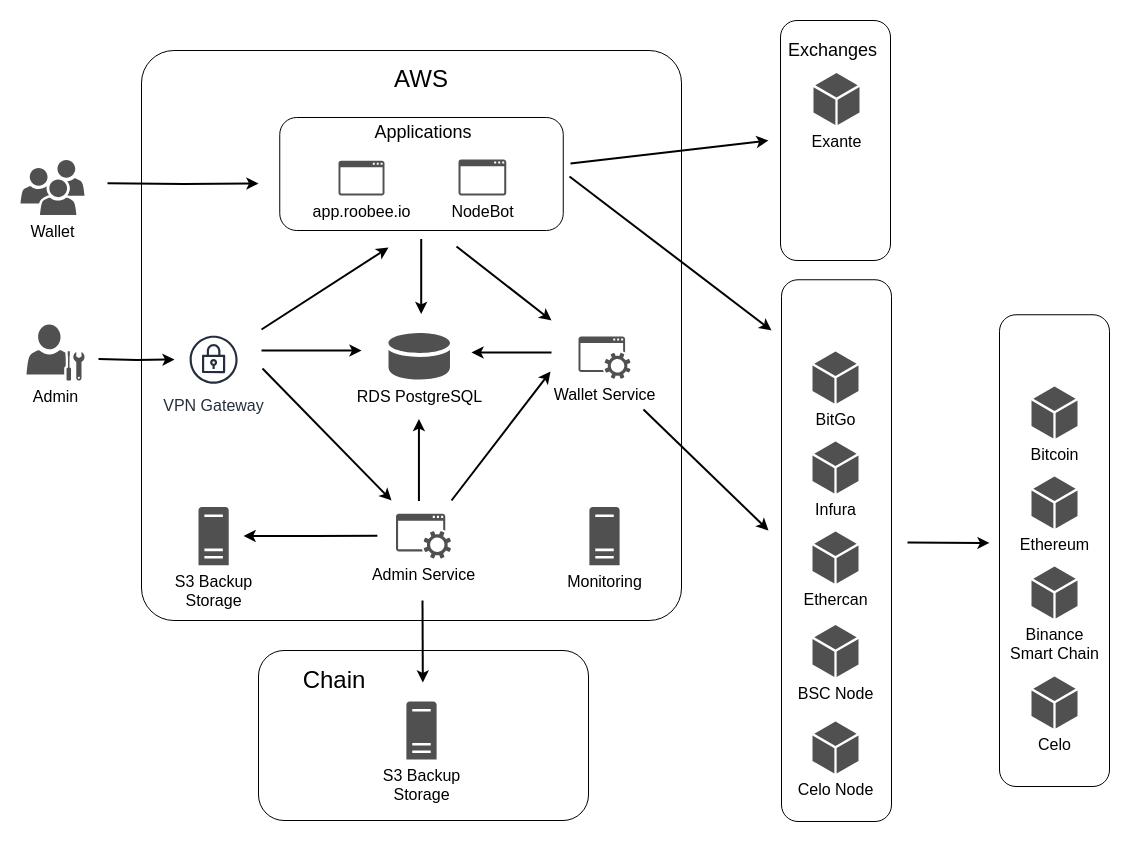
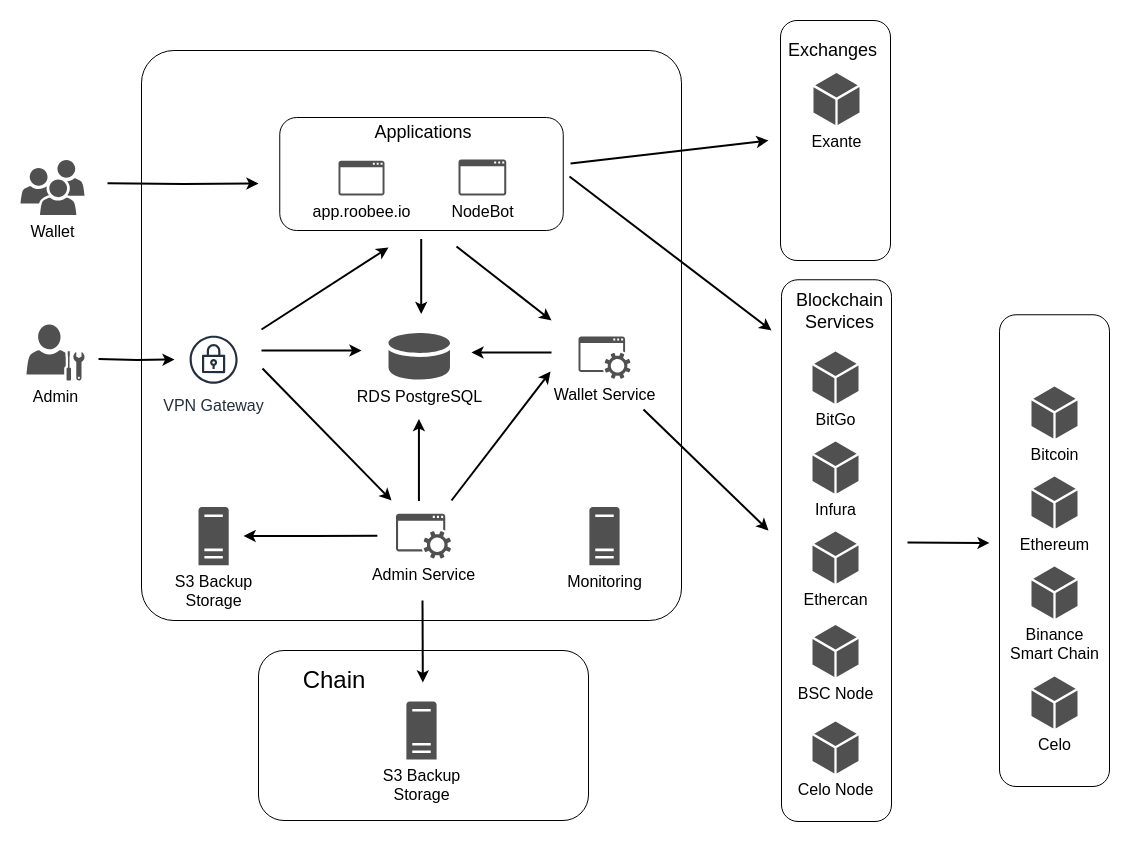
(422, 80) -> none
none -> (840, 312)
